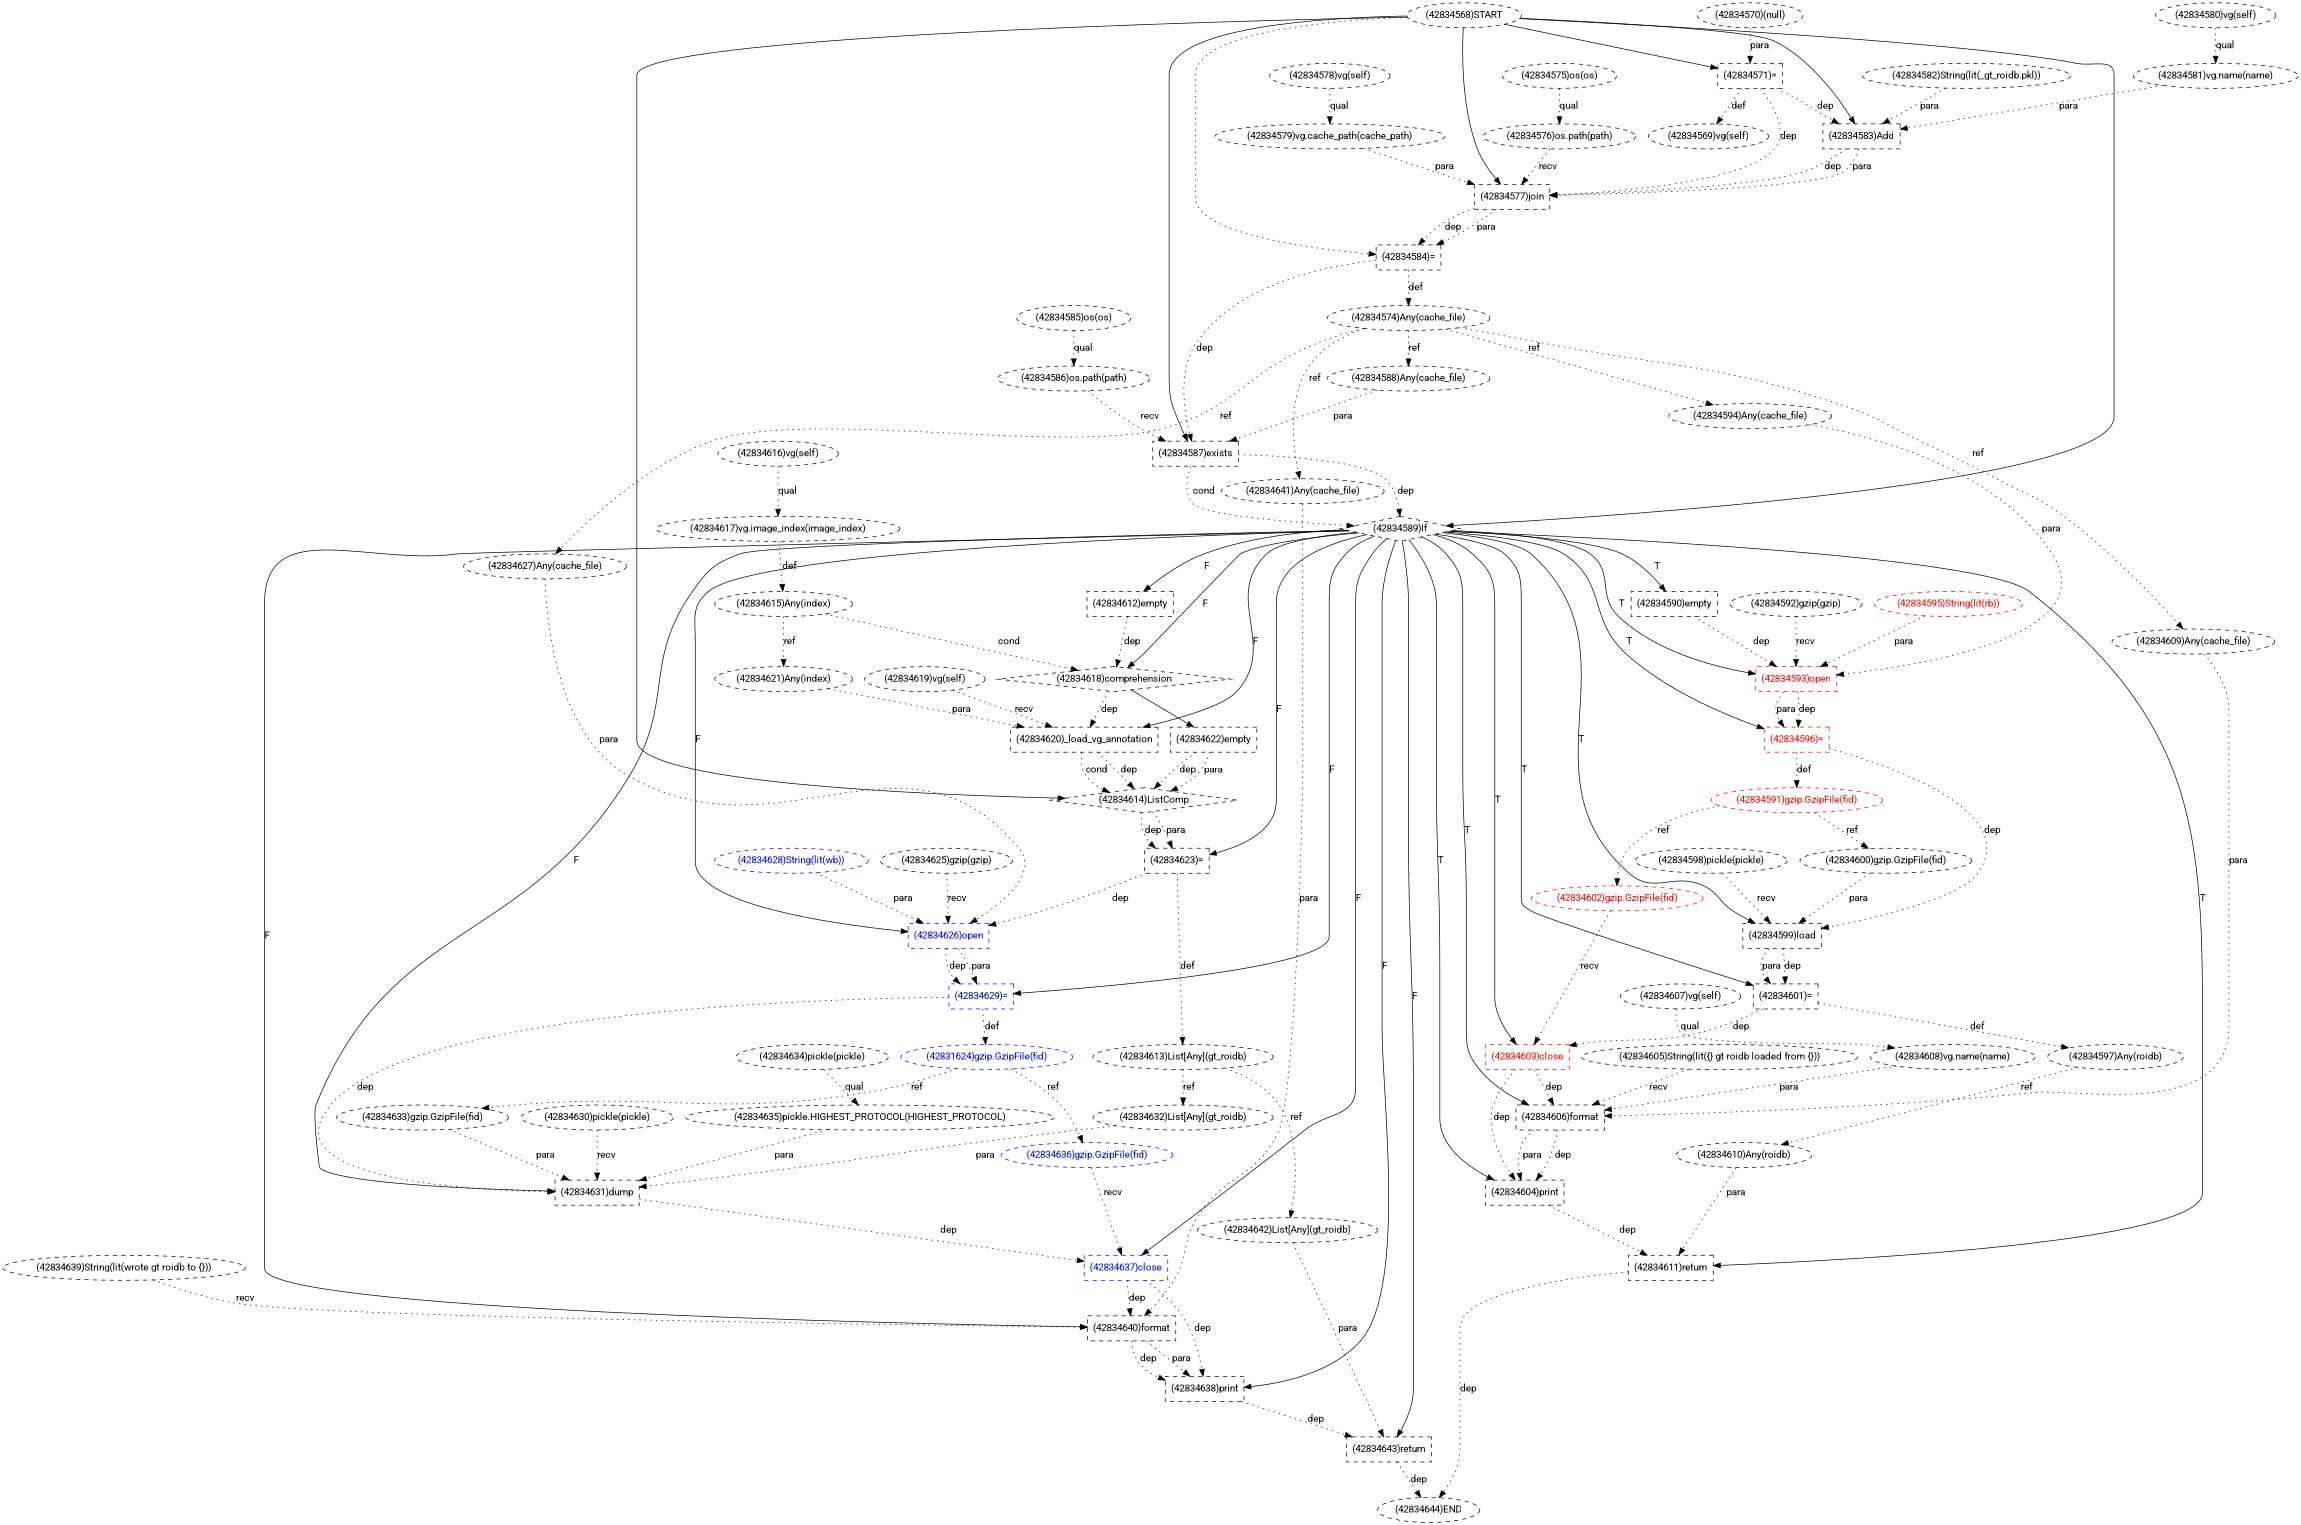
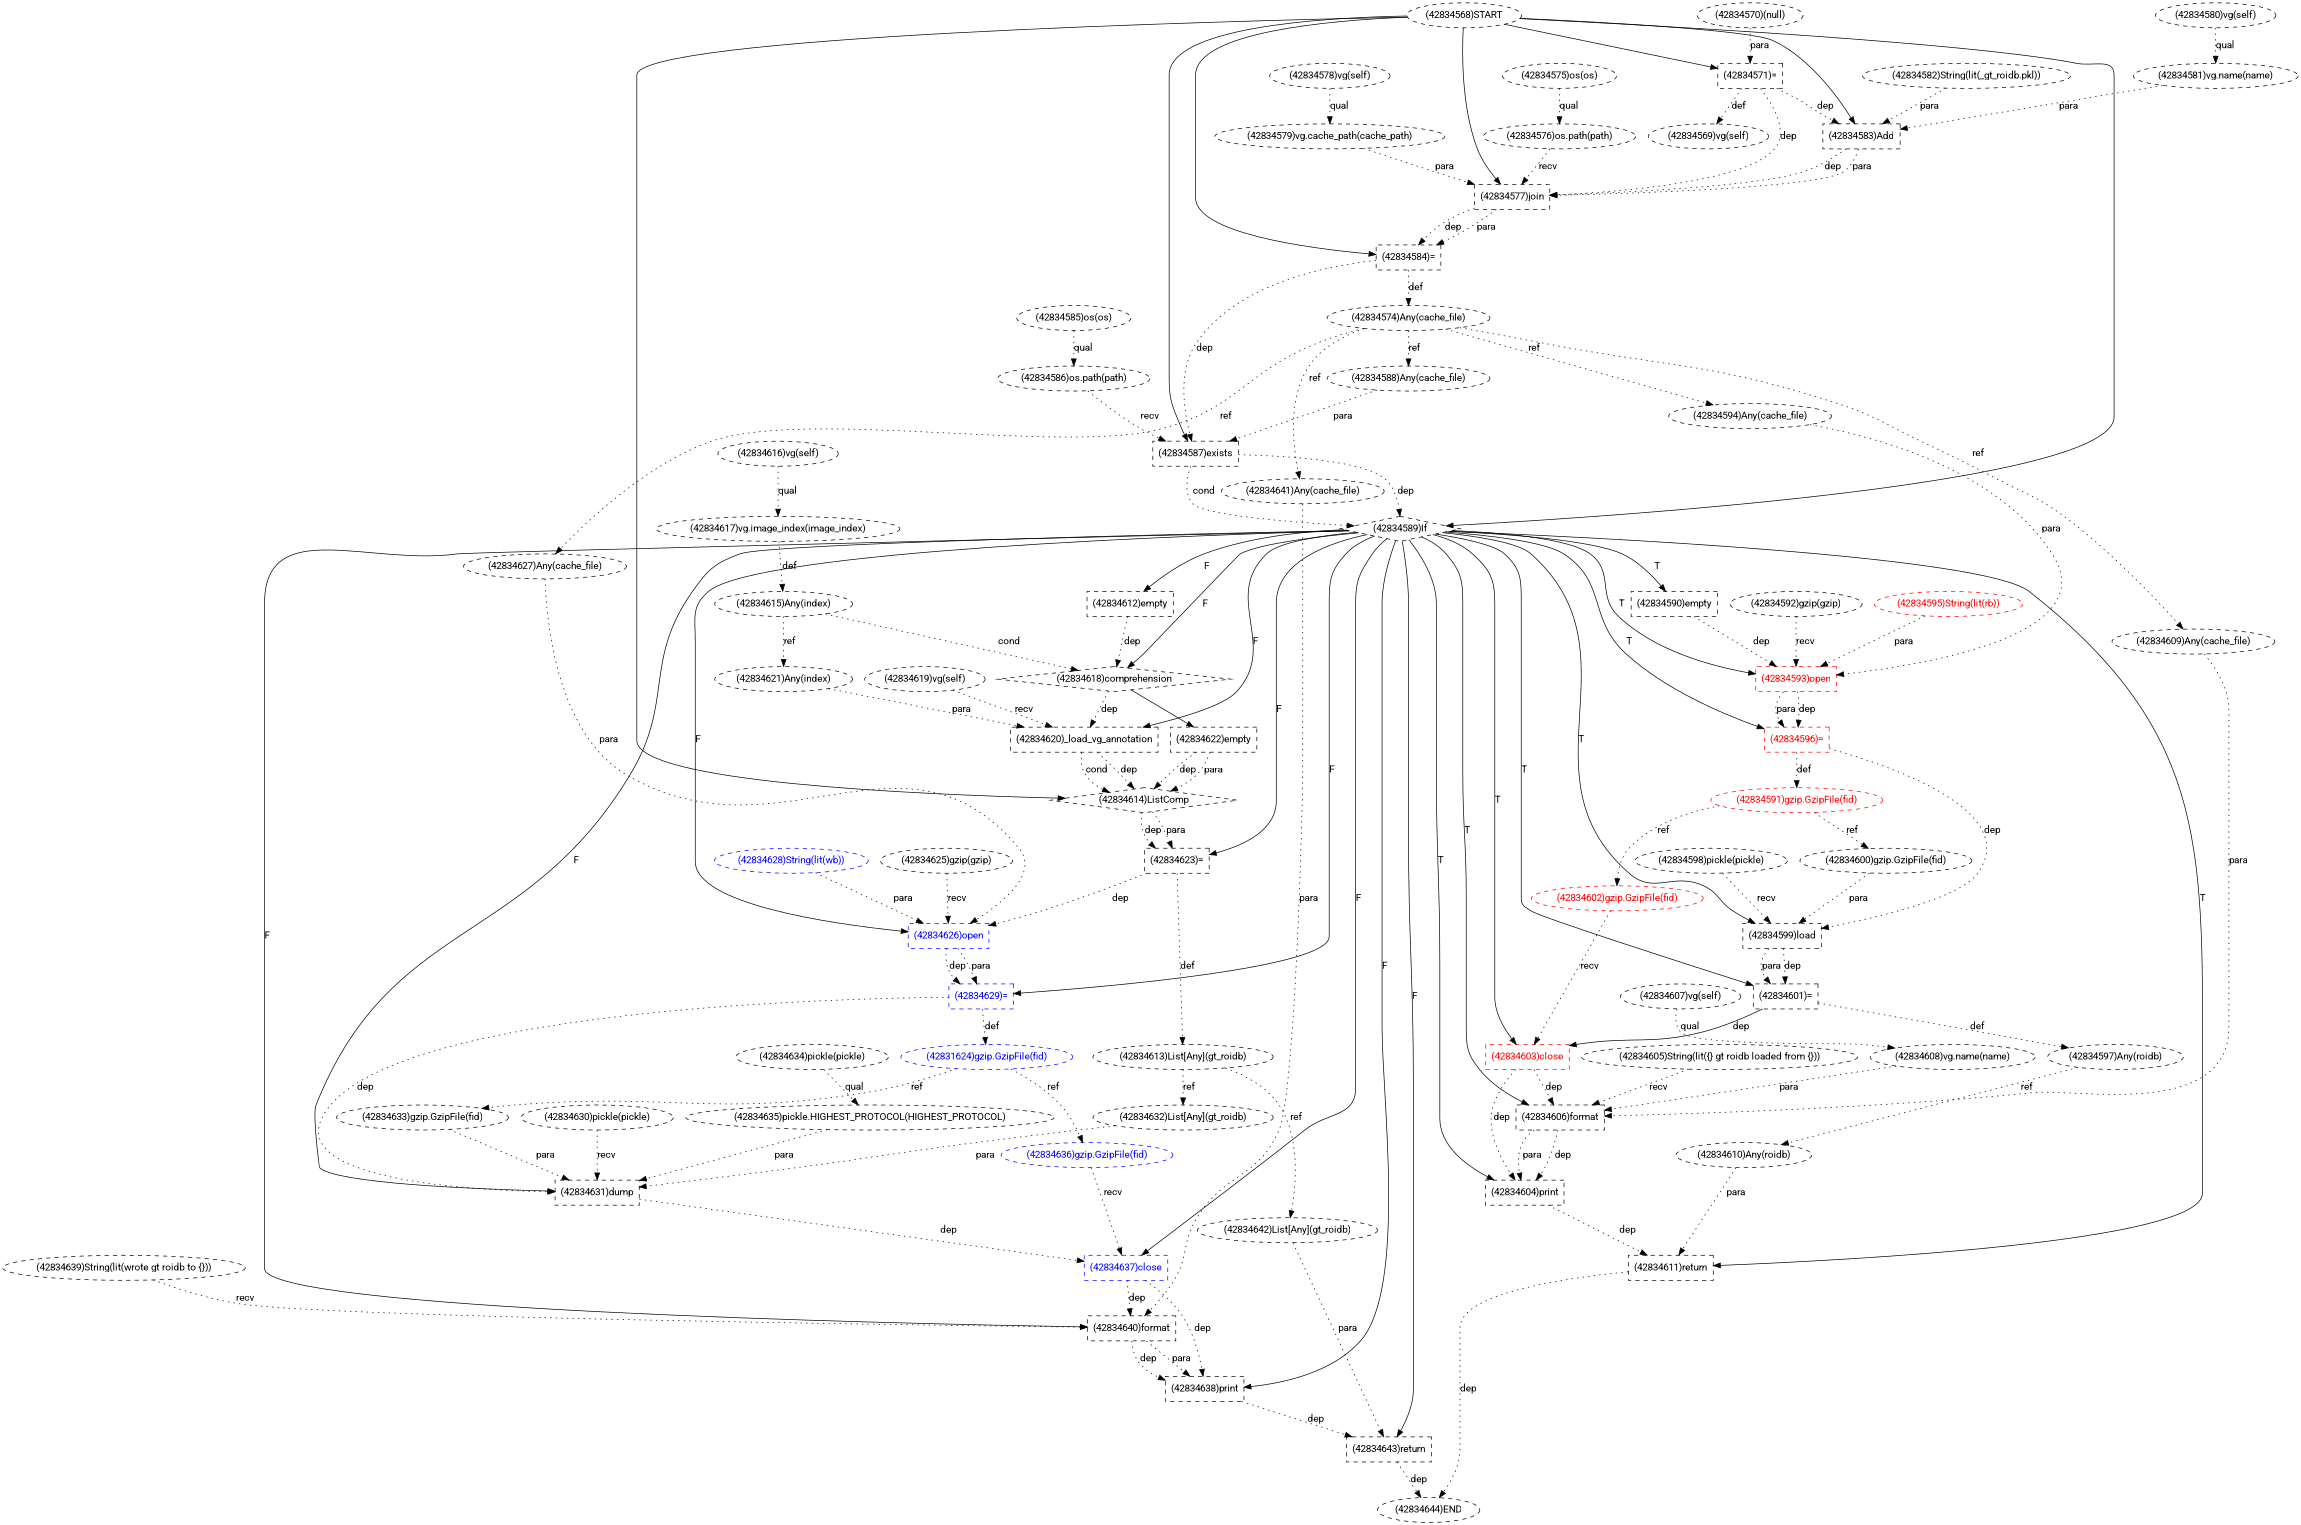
(1196, 117) -> (1196, 117)
(1672, 1038) -> (1672, 1038)
